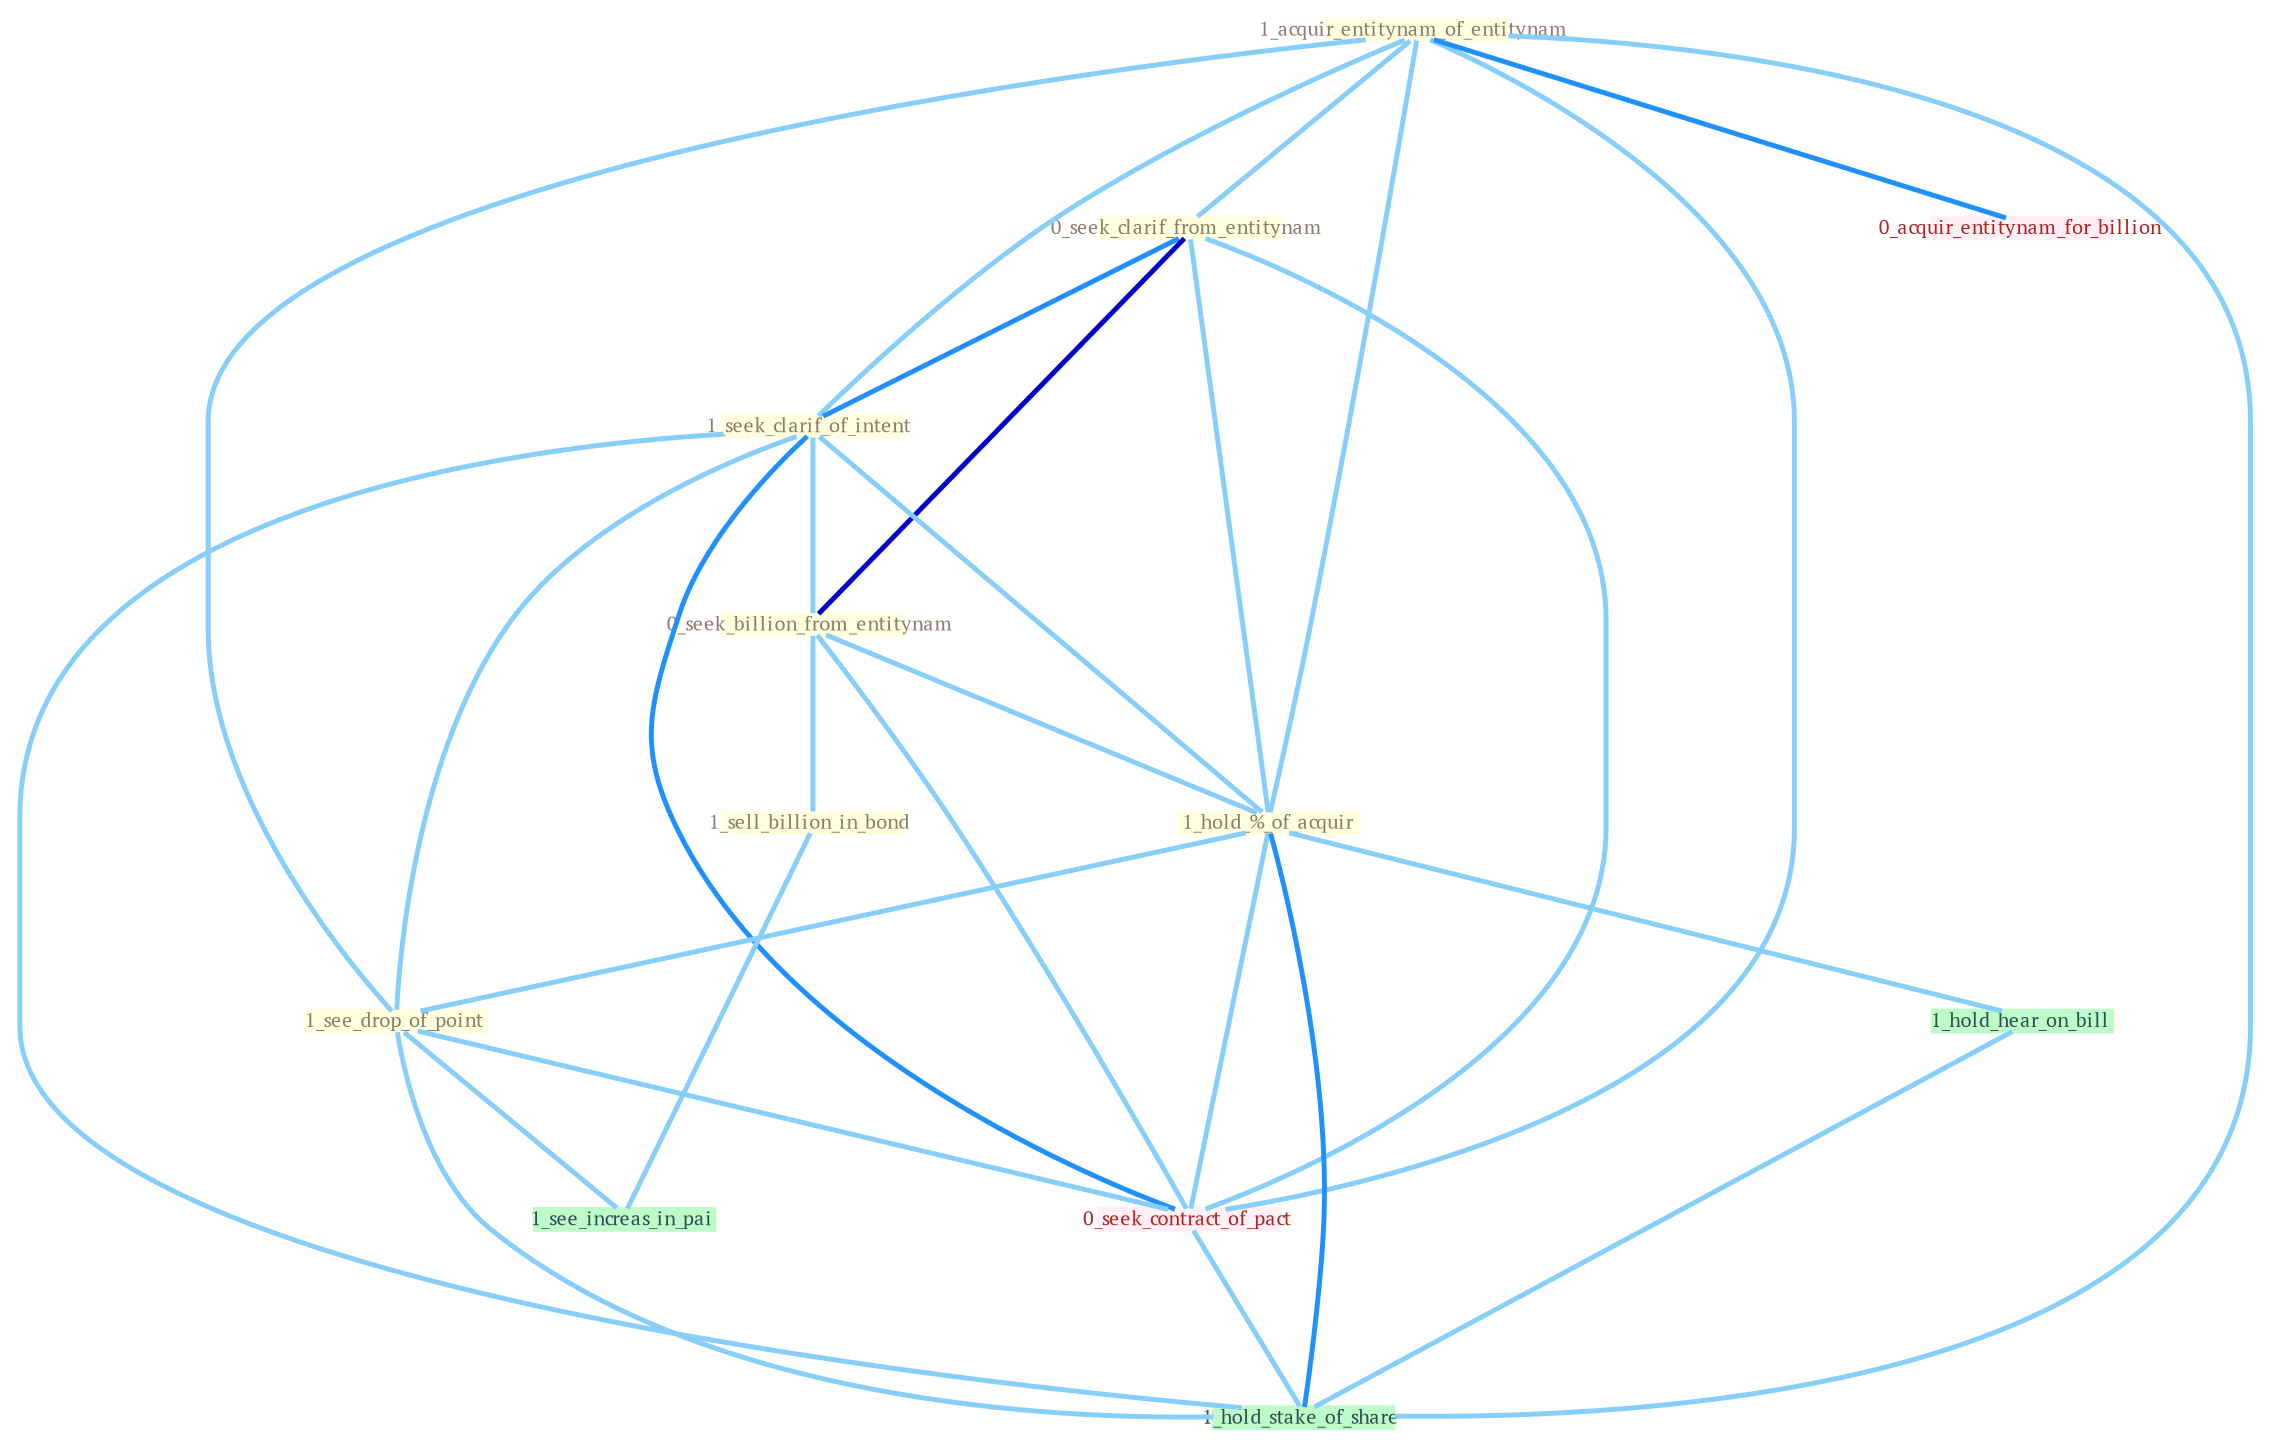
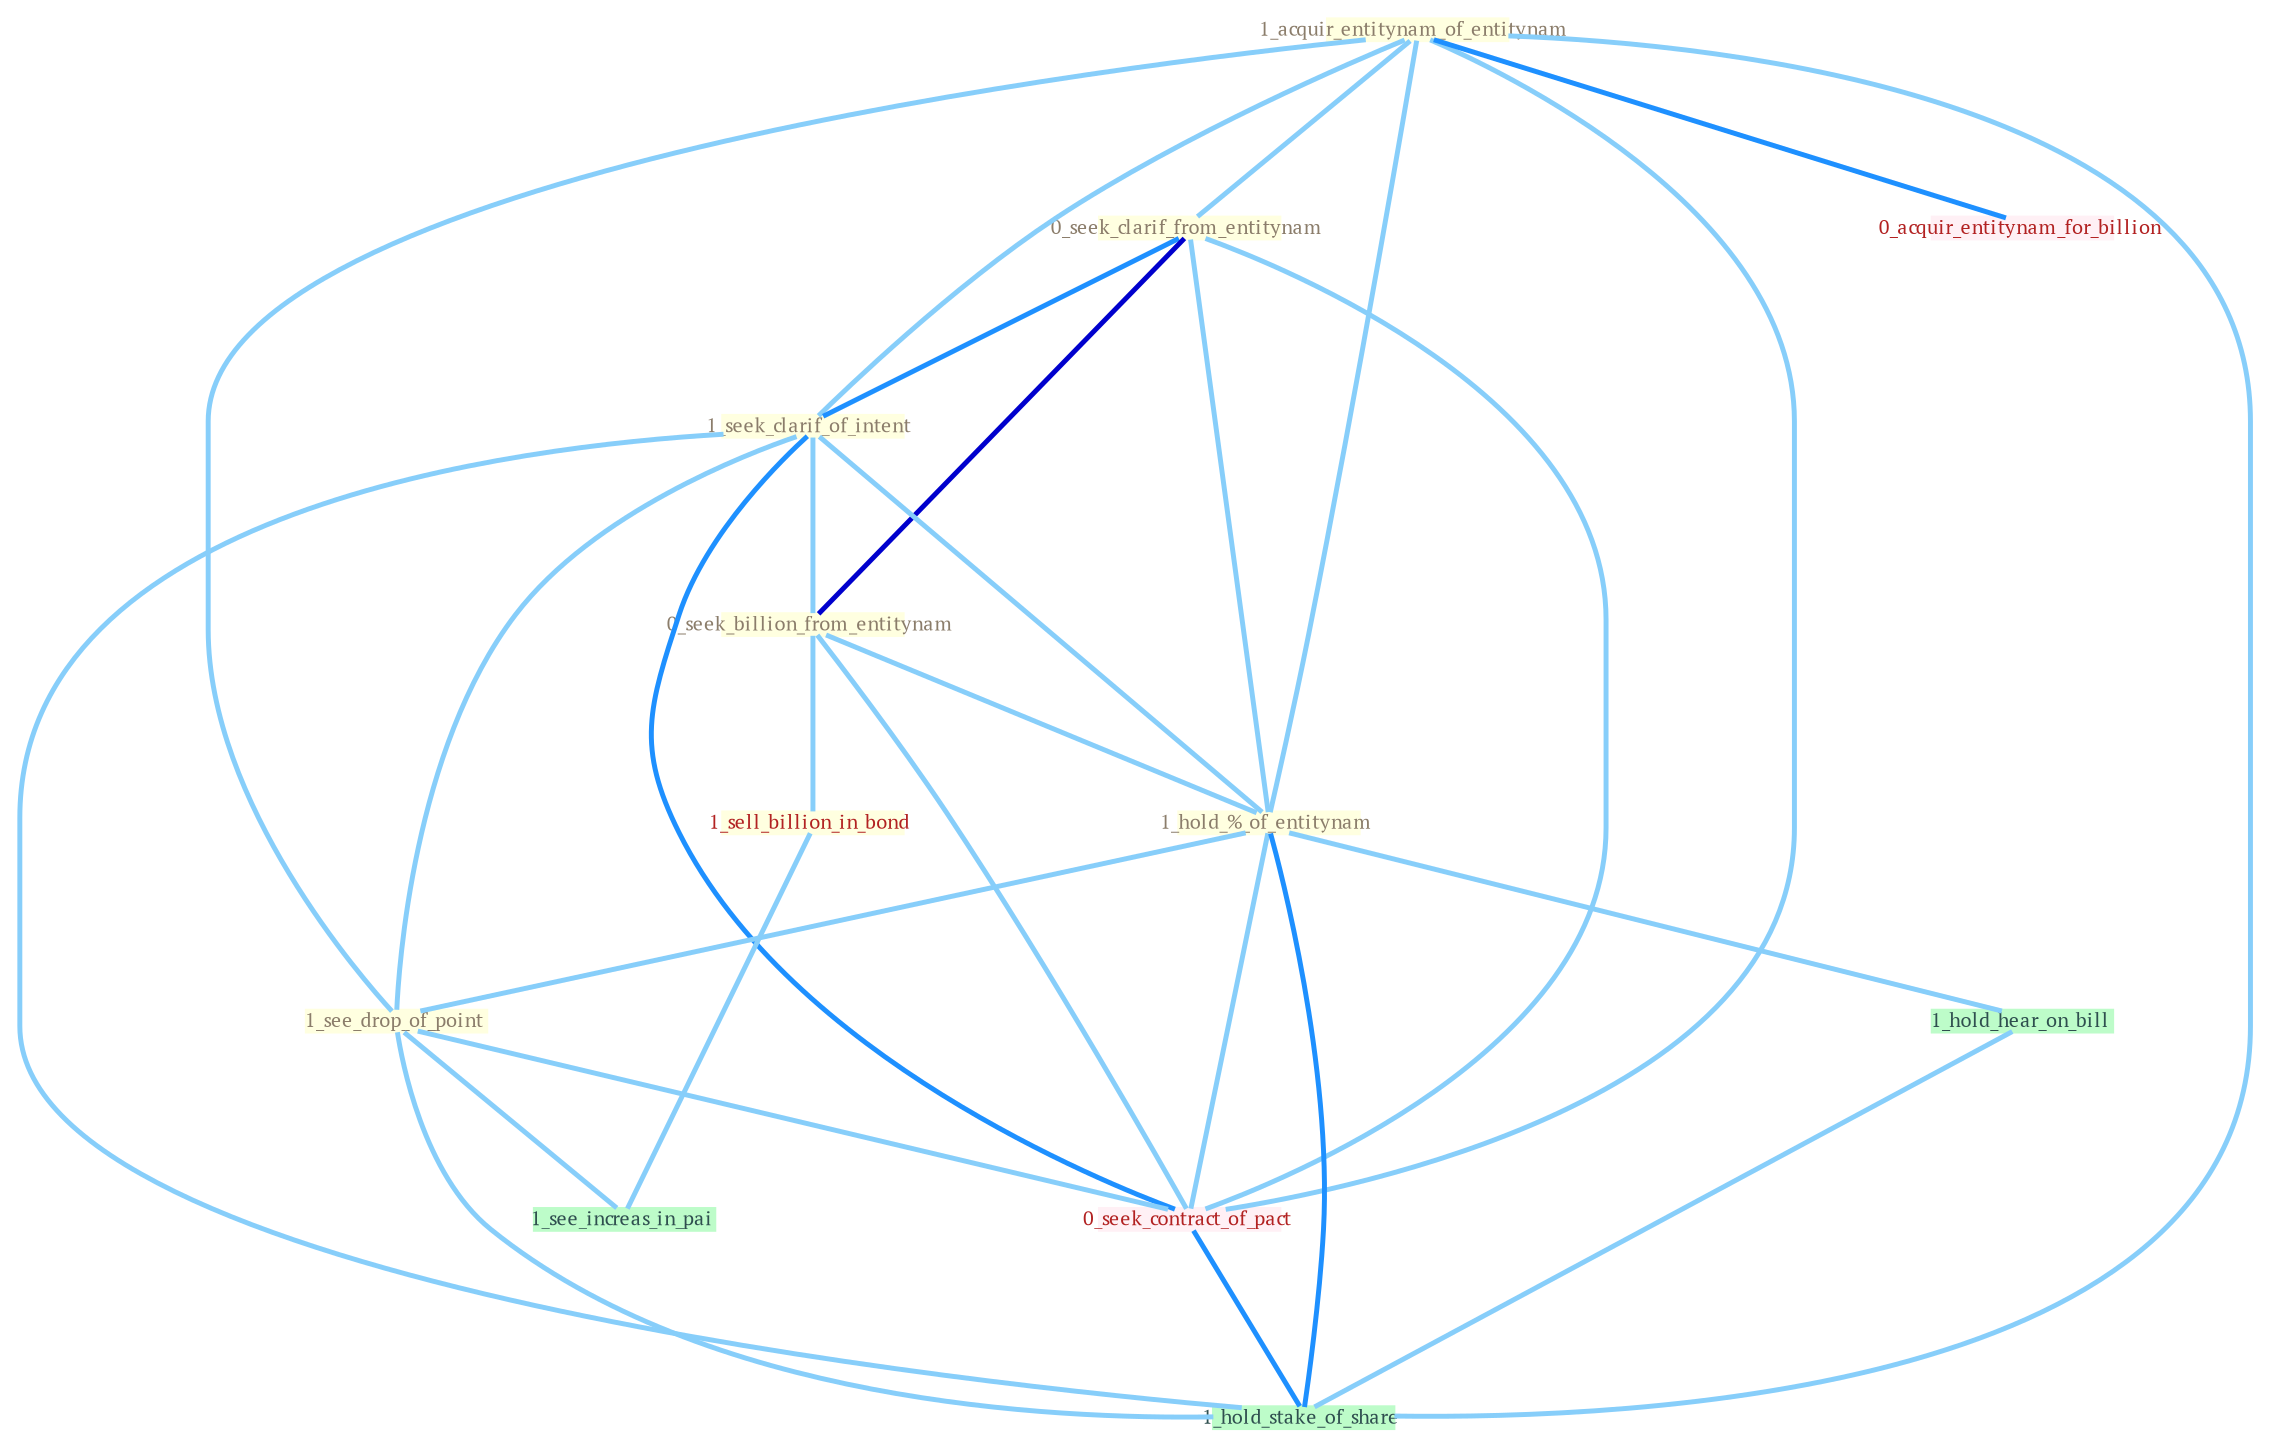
(813, 823) -> (813, 823)
(1269, 823) -> (1269, 823)
(1247, 1318) -> (1247, 1318)
